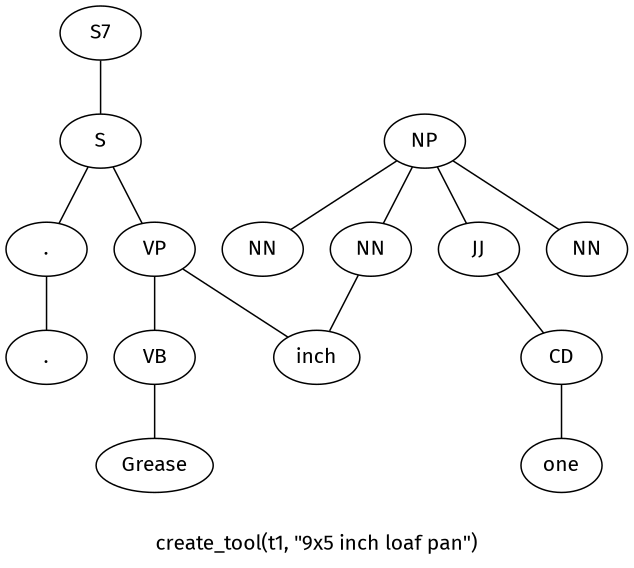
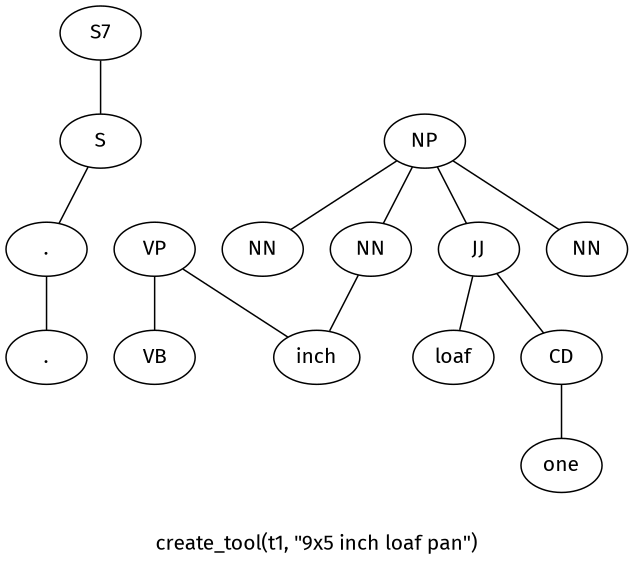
(128, 195) -> none
none -> (453, 357)
(155, 465) -> none
